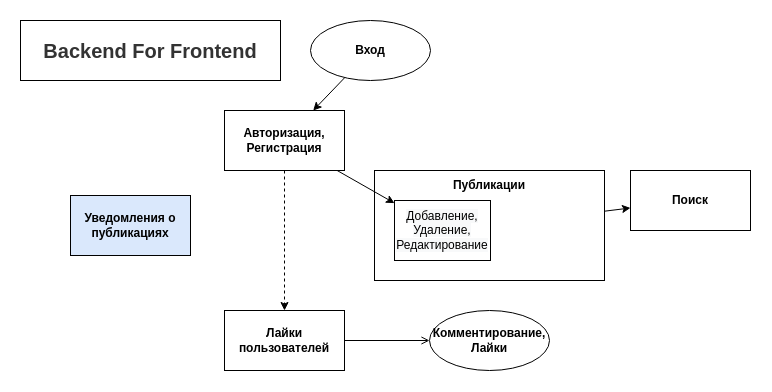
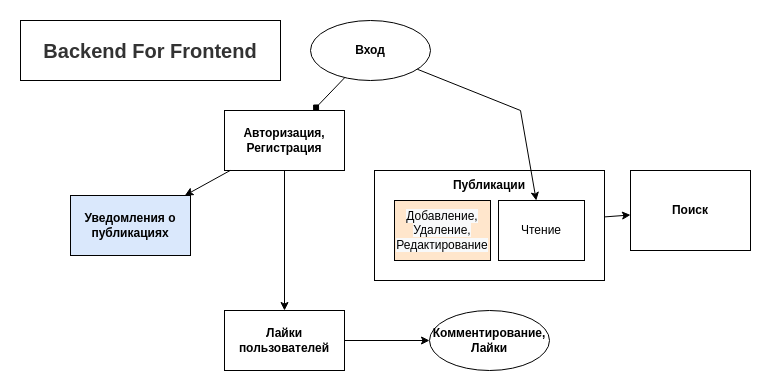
(319, 104) -> (319, 104)
none -> (508, 106)
none -> (211, 181)
(363, 185) -> none
(691, 201) -> (691, 211)
(443, 231) -> (443, 231)
none -> (542, 231)
(285, 238) -> (285, 238)
(423, 341) -> (421, 341)
